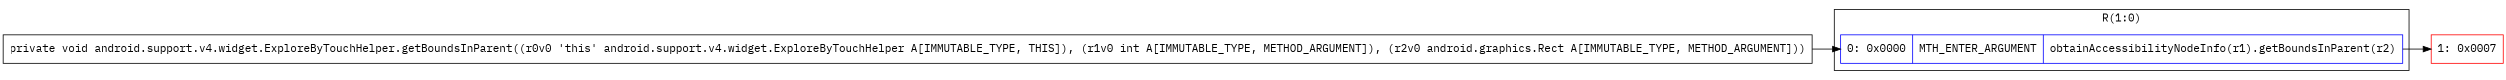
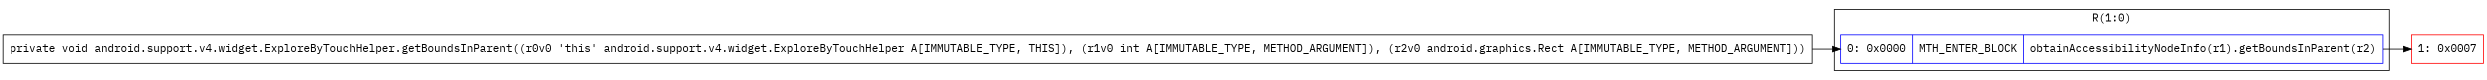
(1978, 49) -> (1968, 49)
